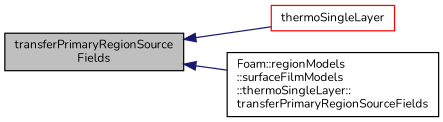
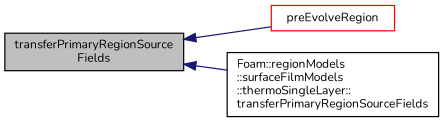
(333, 18) -> (333, 18)
